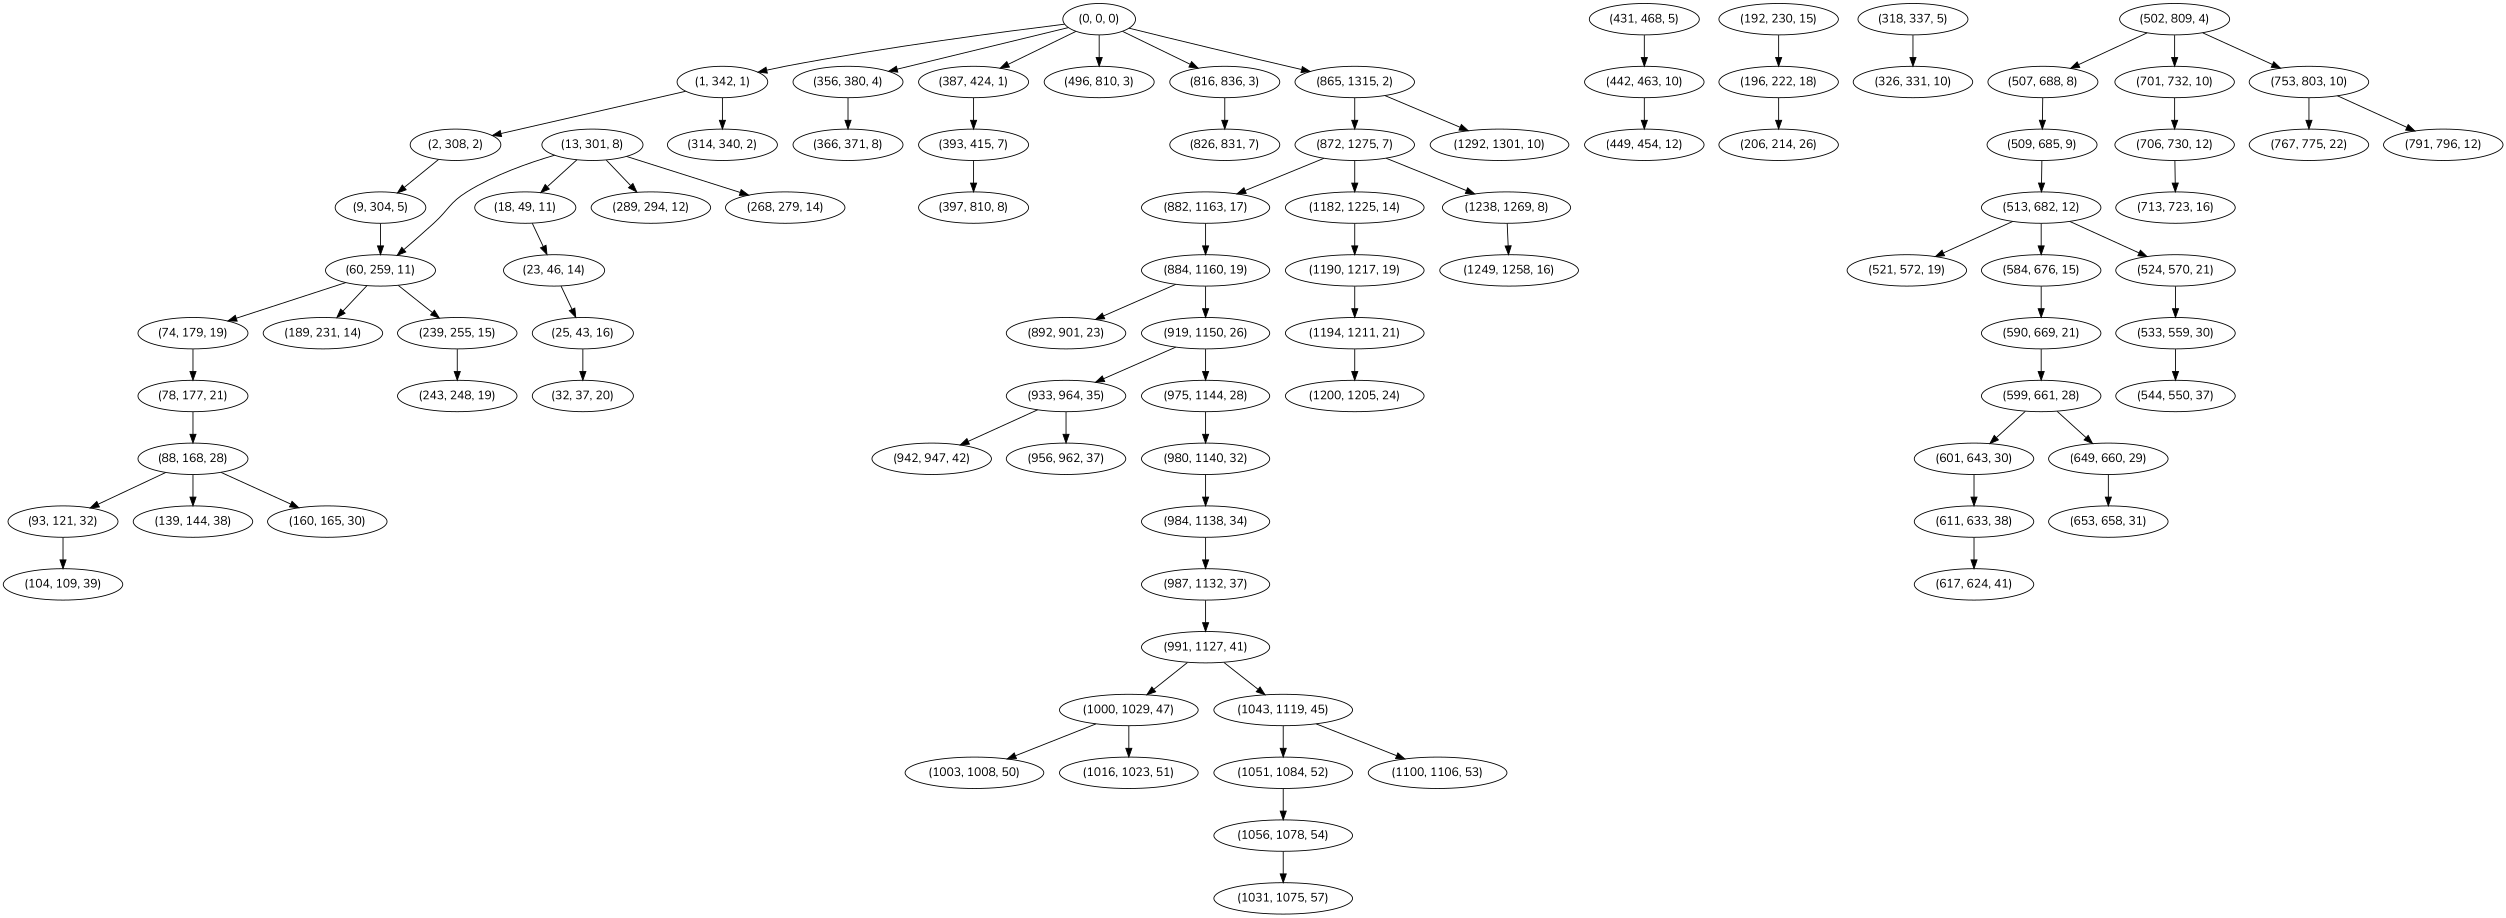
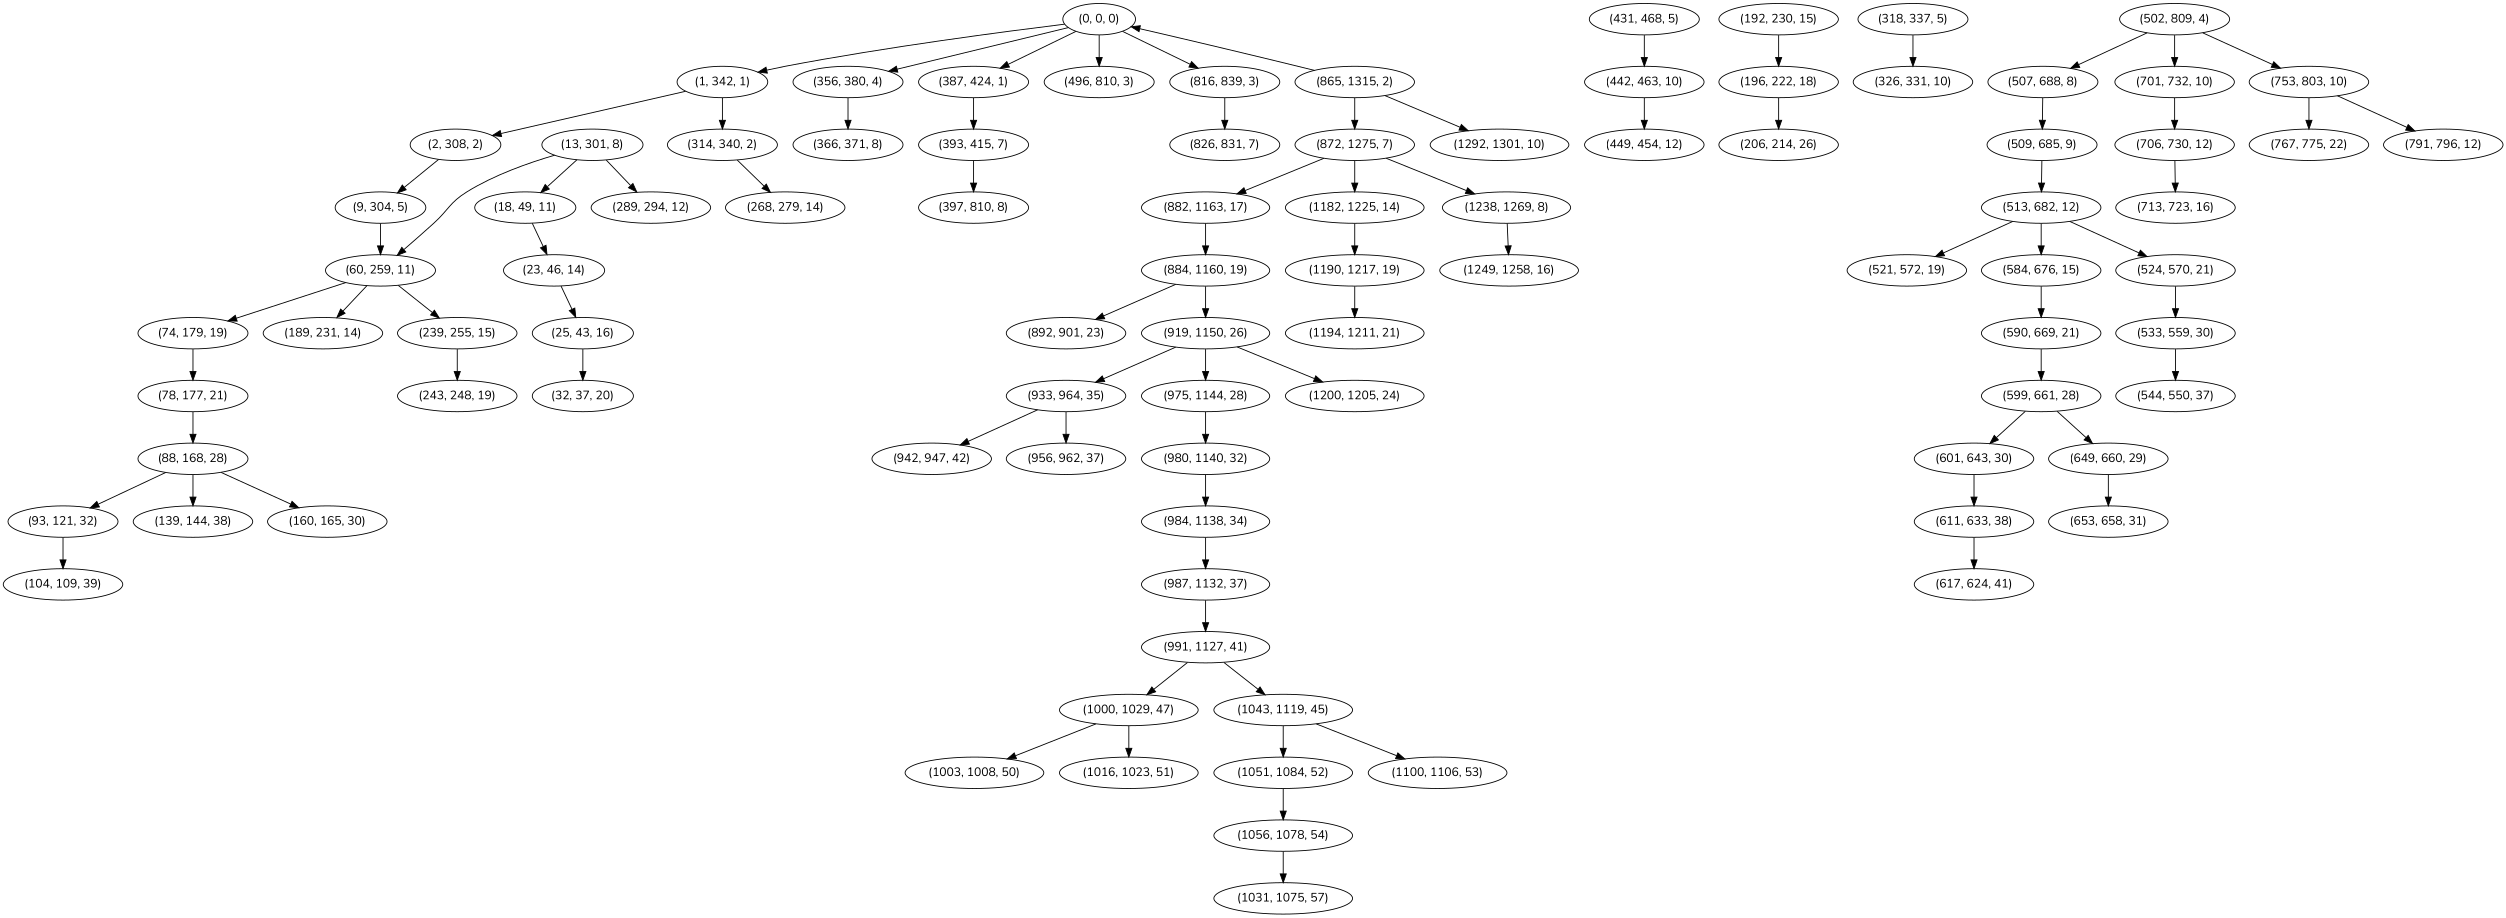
(1215, 49) -> (1227, 49)
(1225, 82) -> (1225, 82)
(683, 174) -> (751, 173)
(1355, 360) -> (1276, 363)
